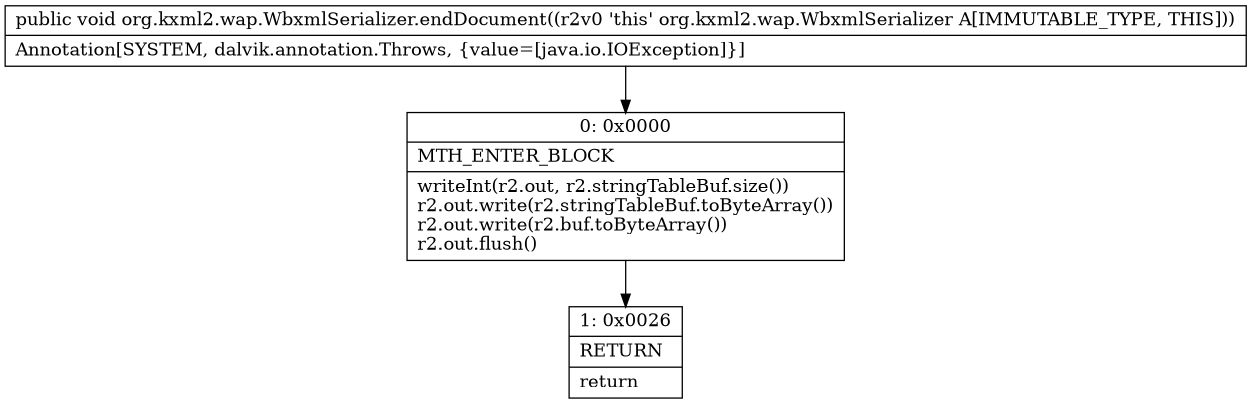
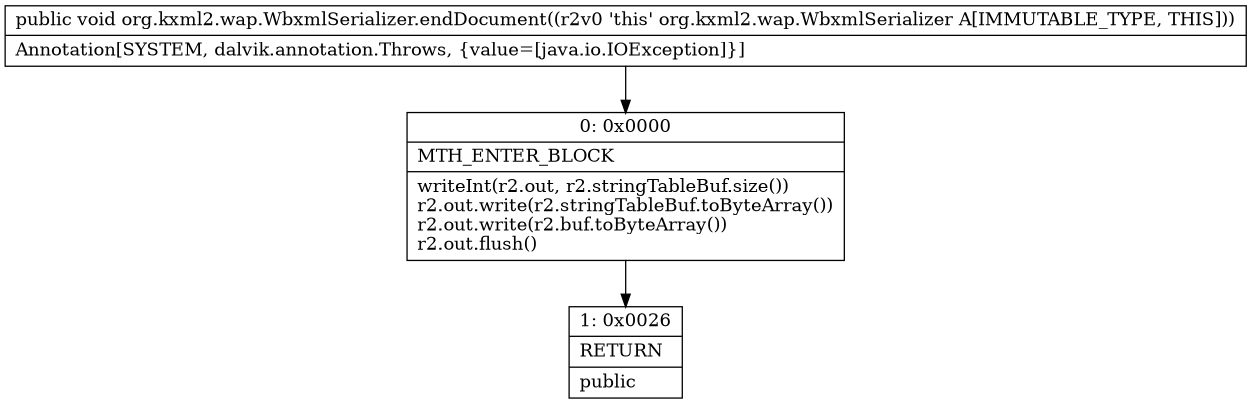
(609, 382) -> (608, 382)
